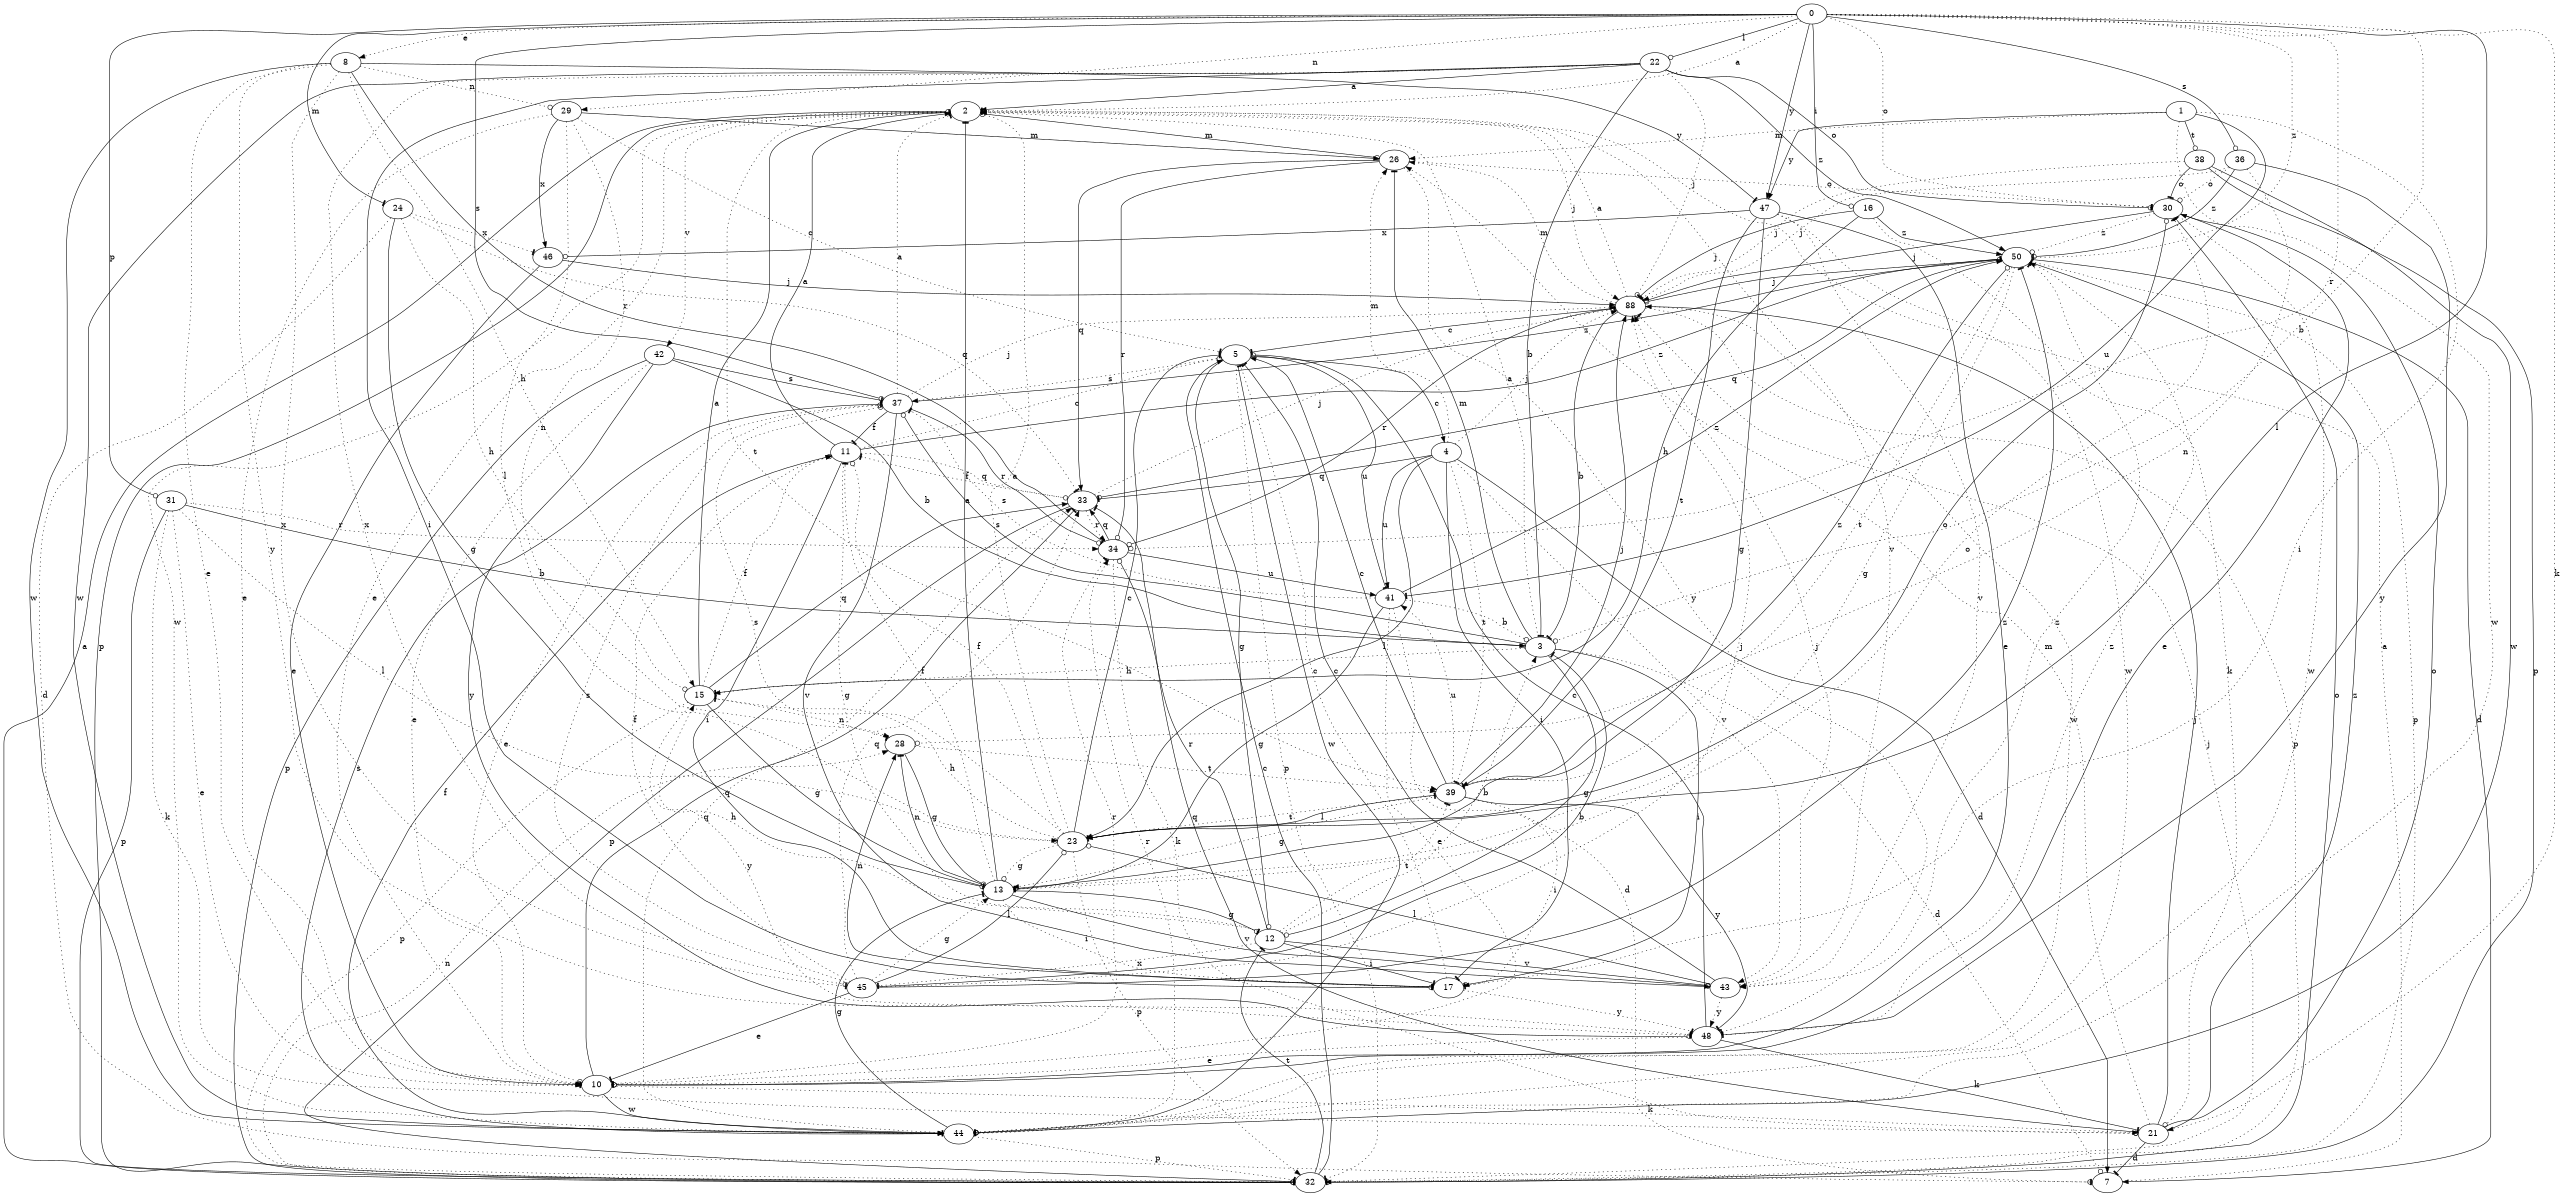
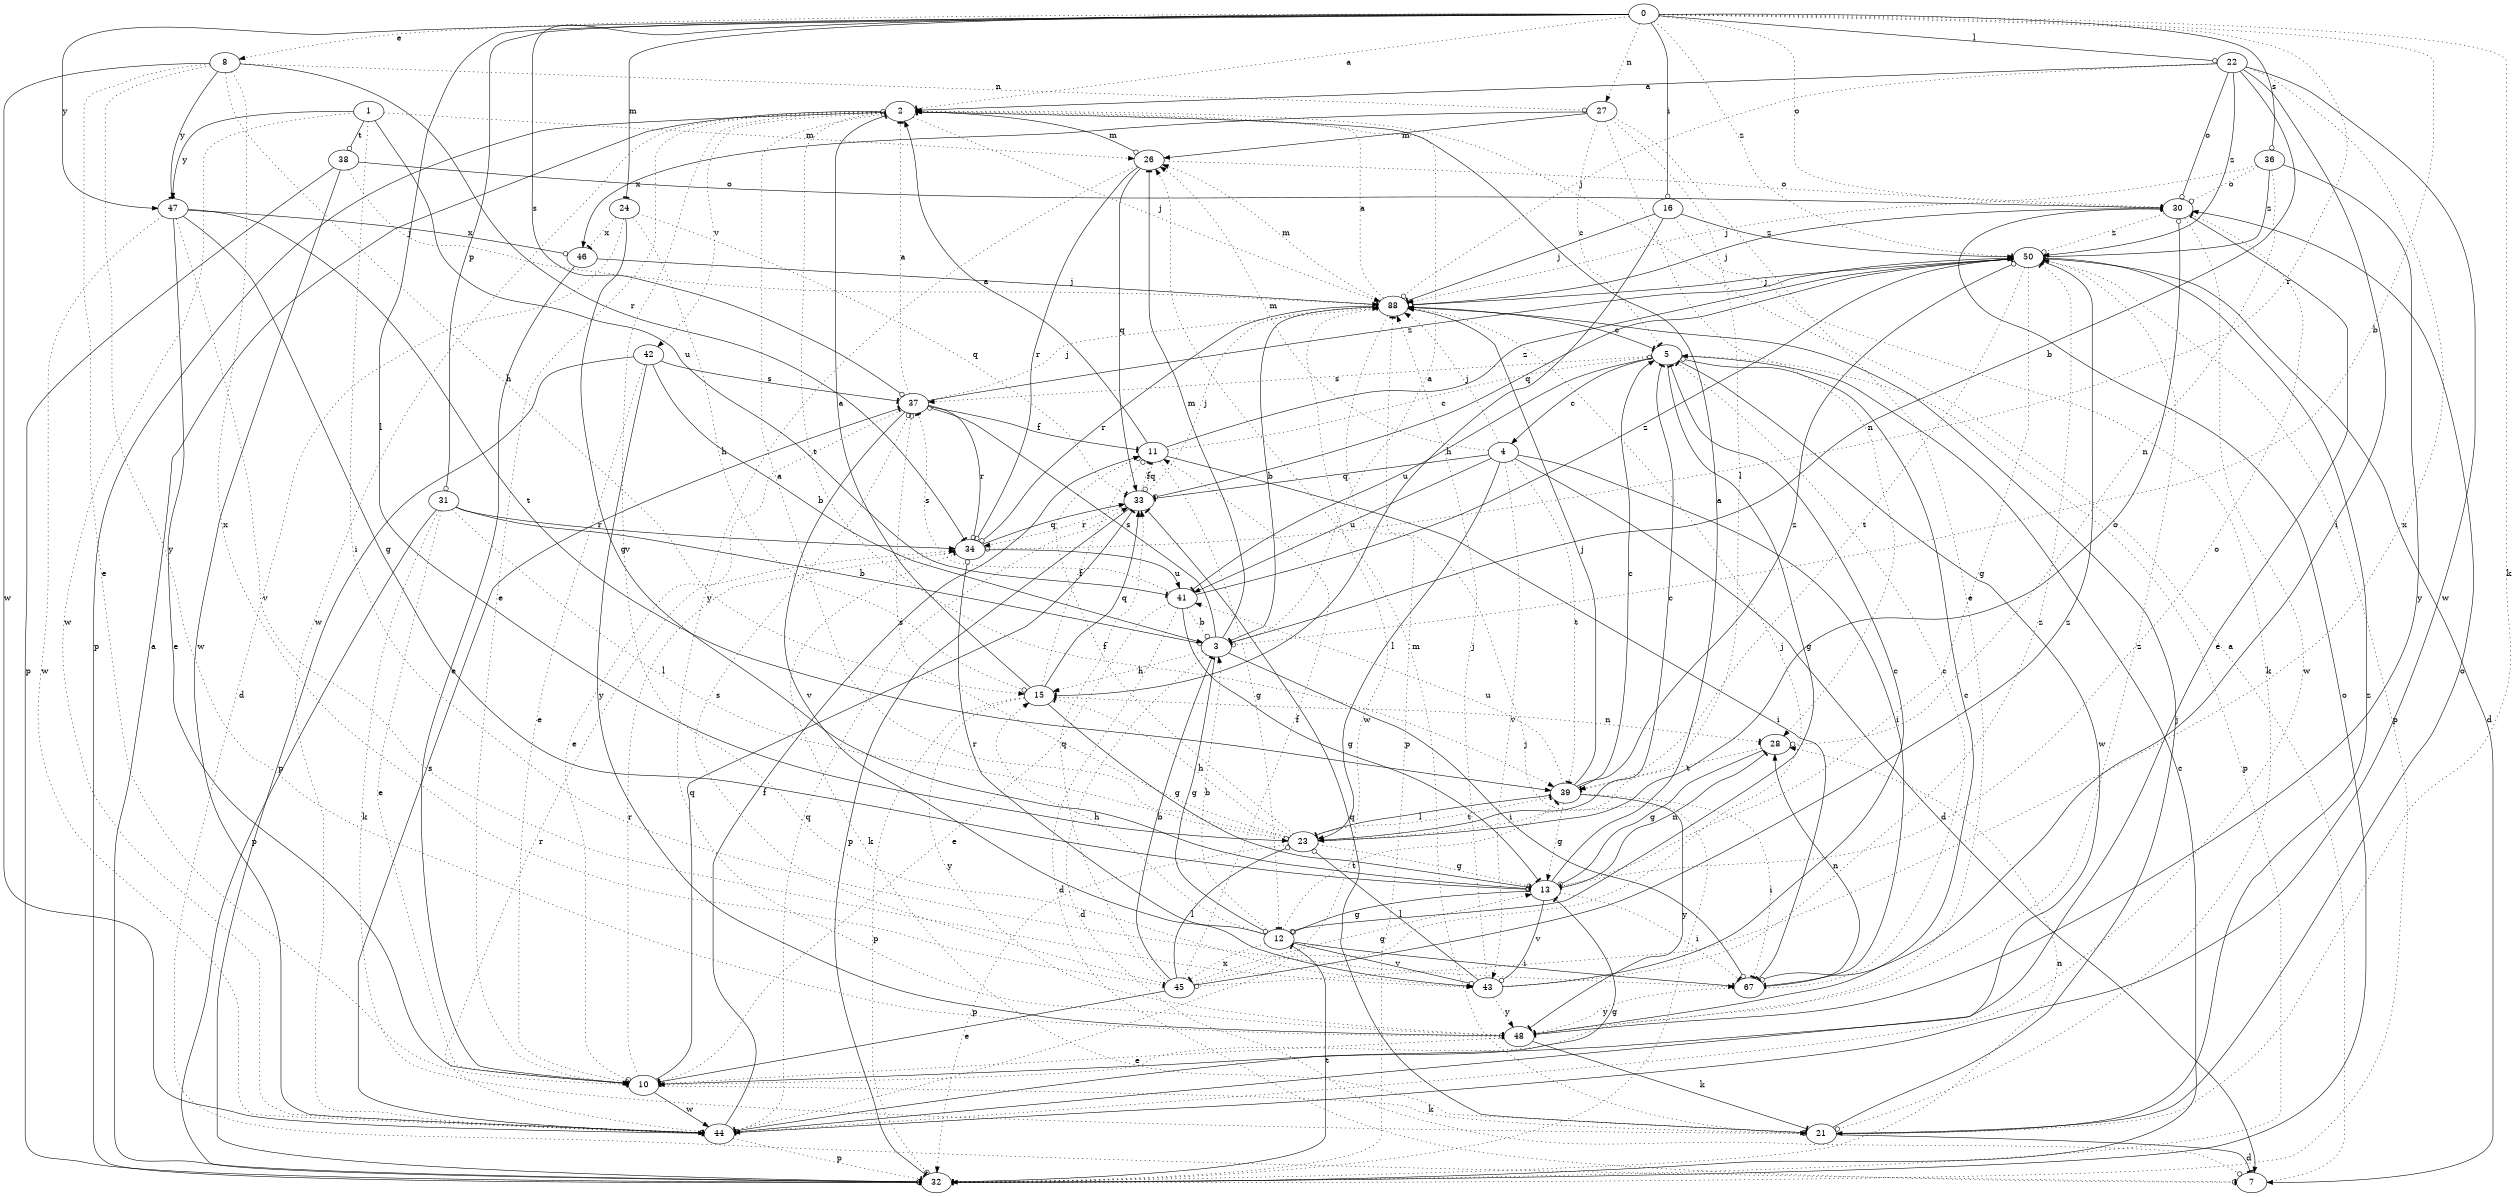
(566, 111) -> (1602, 111)
(638, 542) -> (701, 536)
(912, 662) -> none
(1449, 988) -> (1749, 988)
